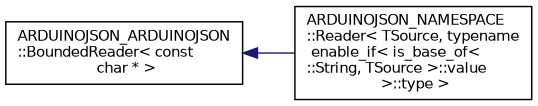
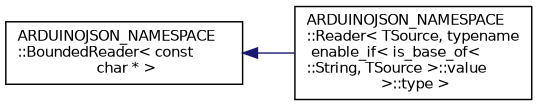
(124, 53) -> (124, 53)
